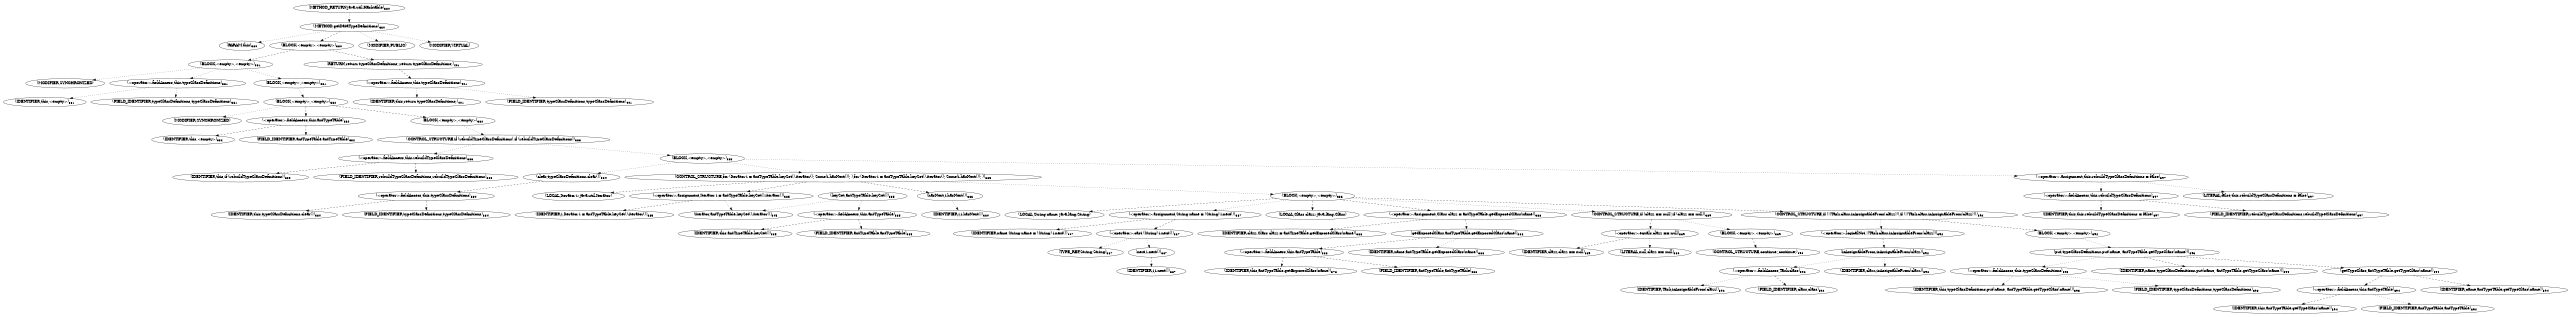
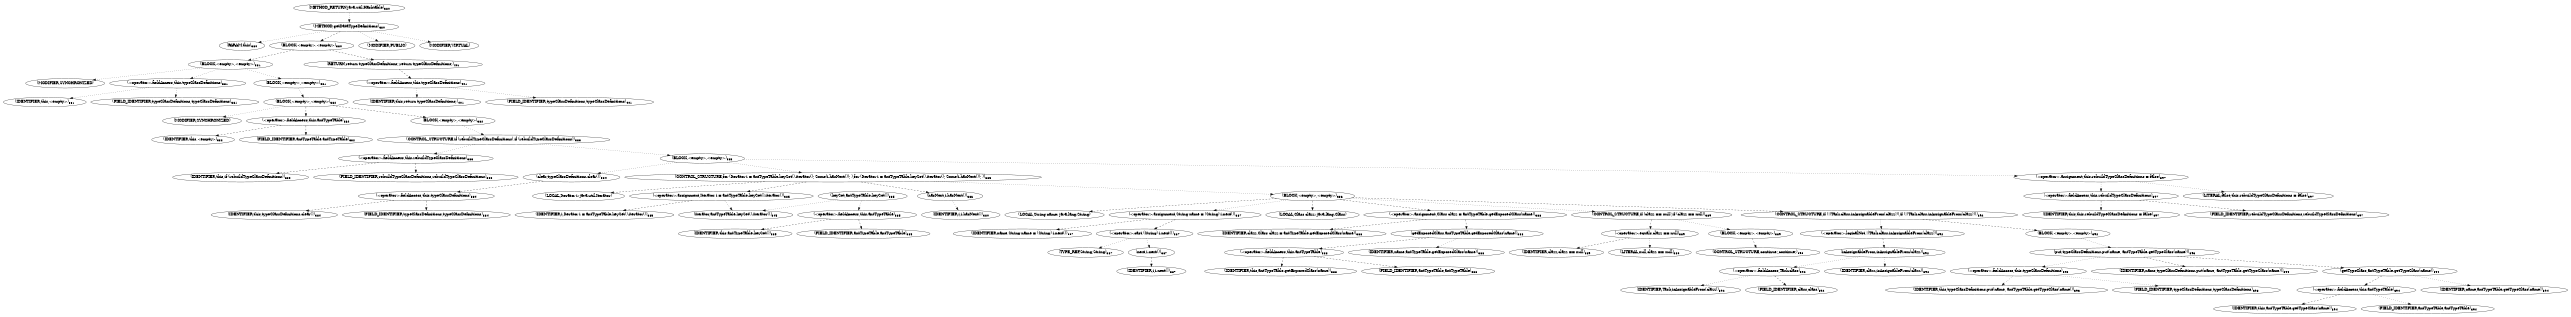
(1334, 271) -> (1334, 271)
(2441, 280) -> (2441, 280)
